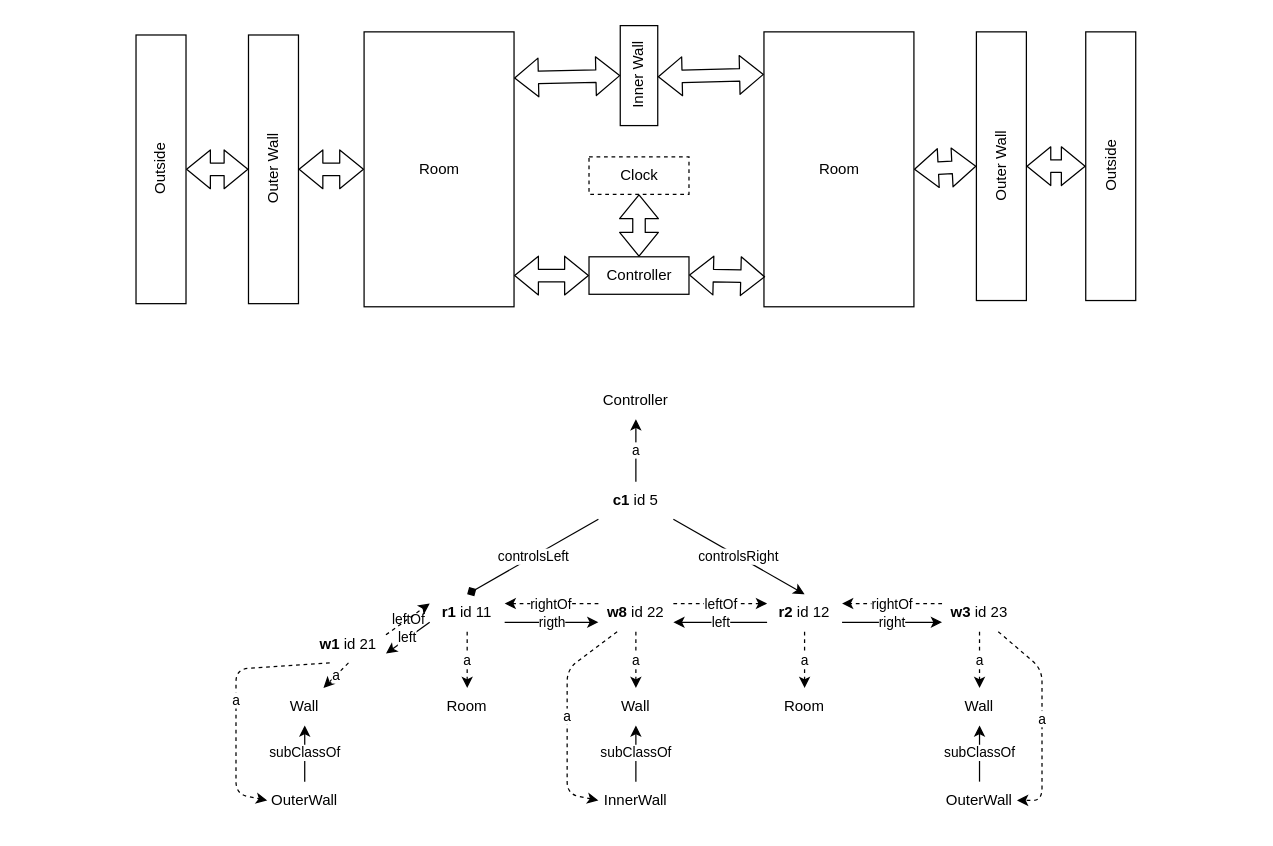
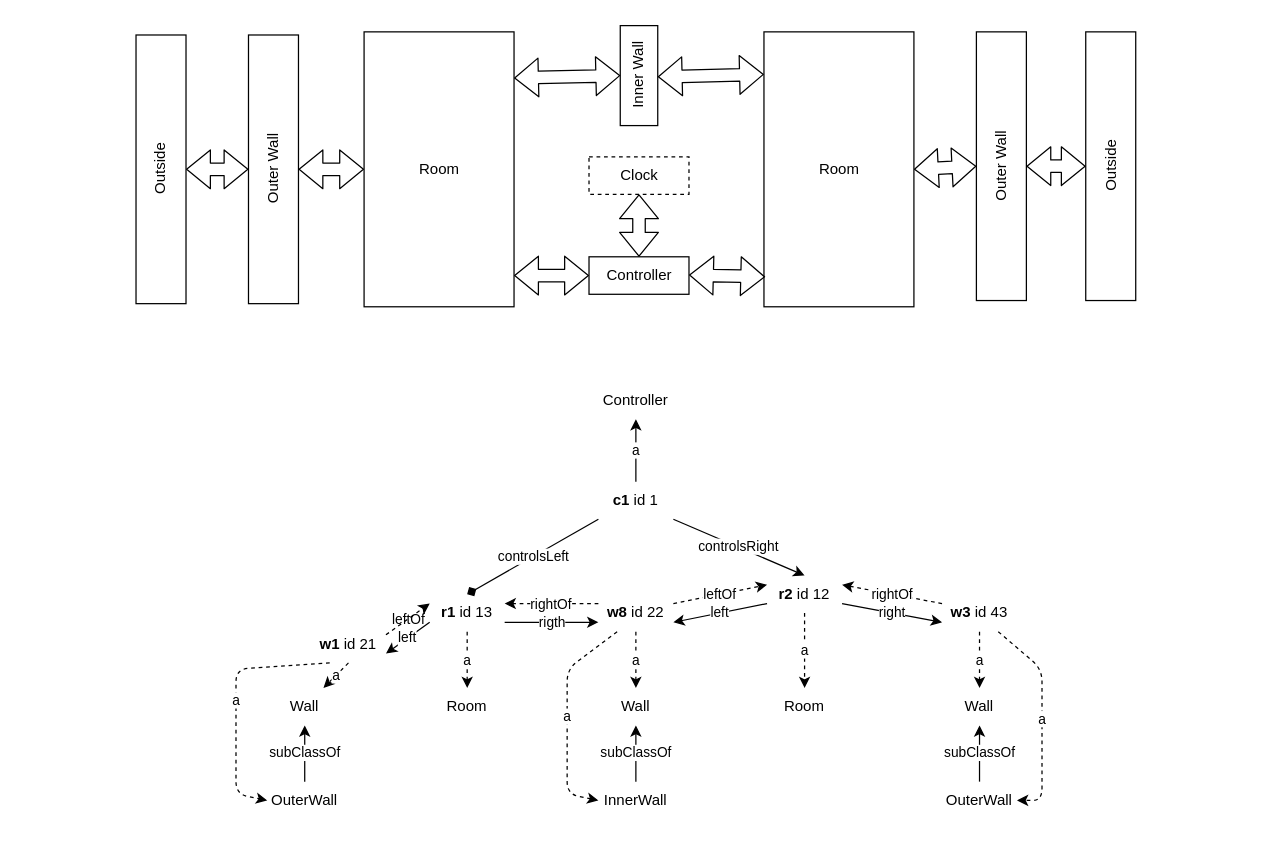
(636, 501) -> (636, 501)
(467, 613) -> (467, 613)
(804, 613) -> (804, 594)
(979, 613) -> (979, 613)
